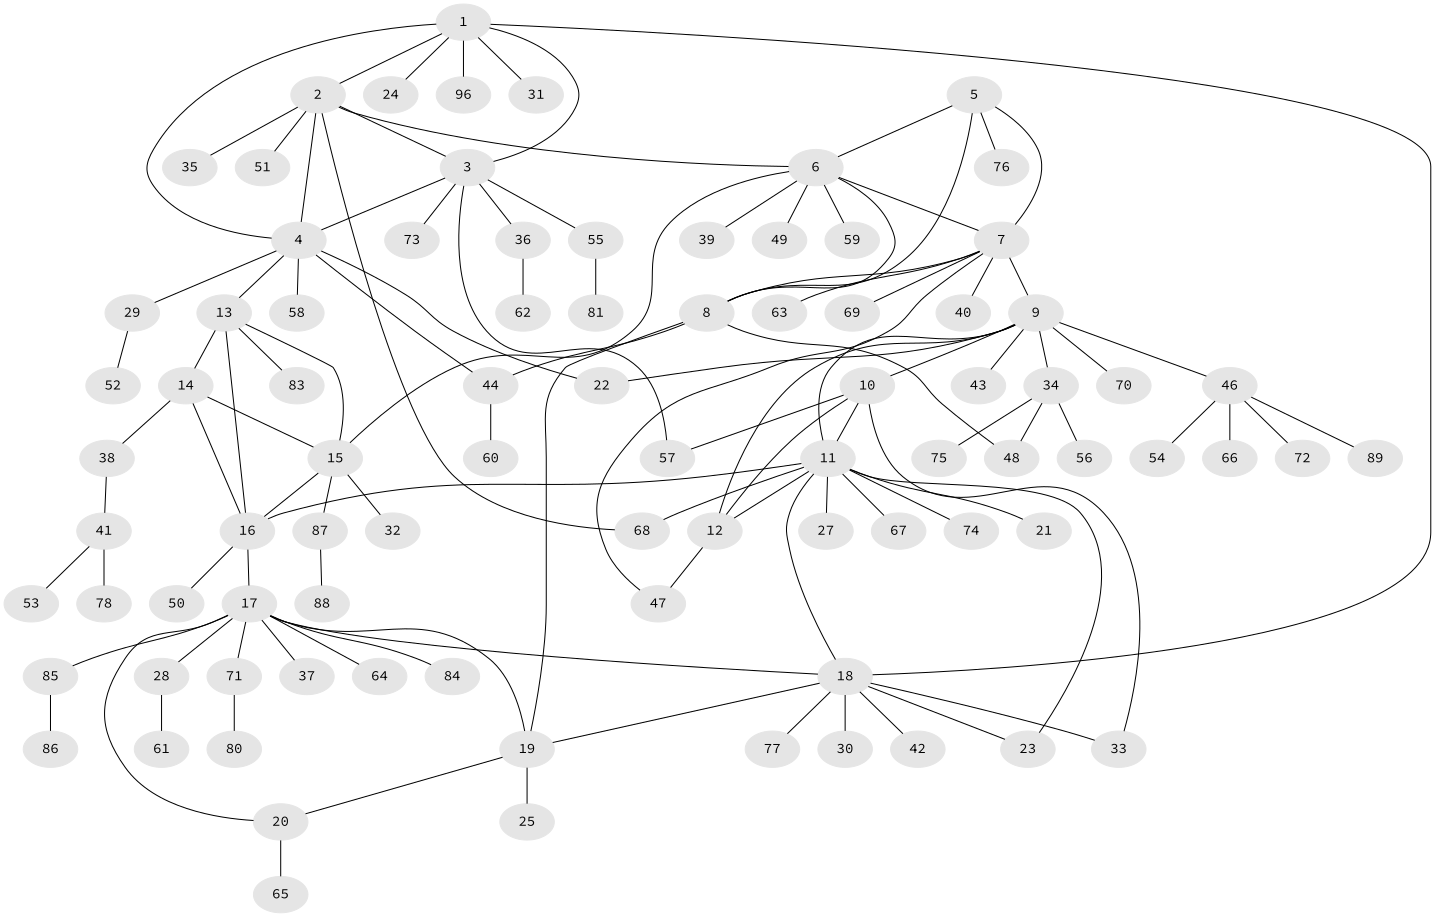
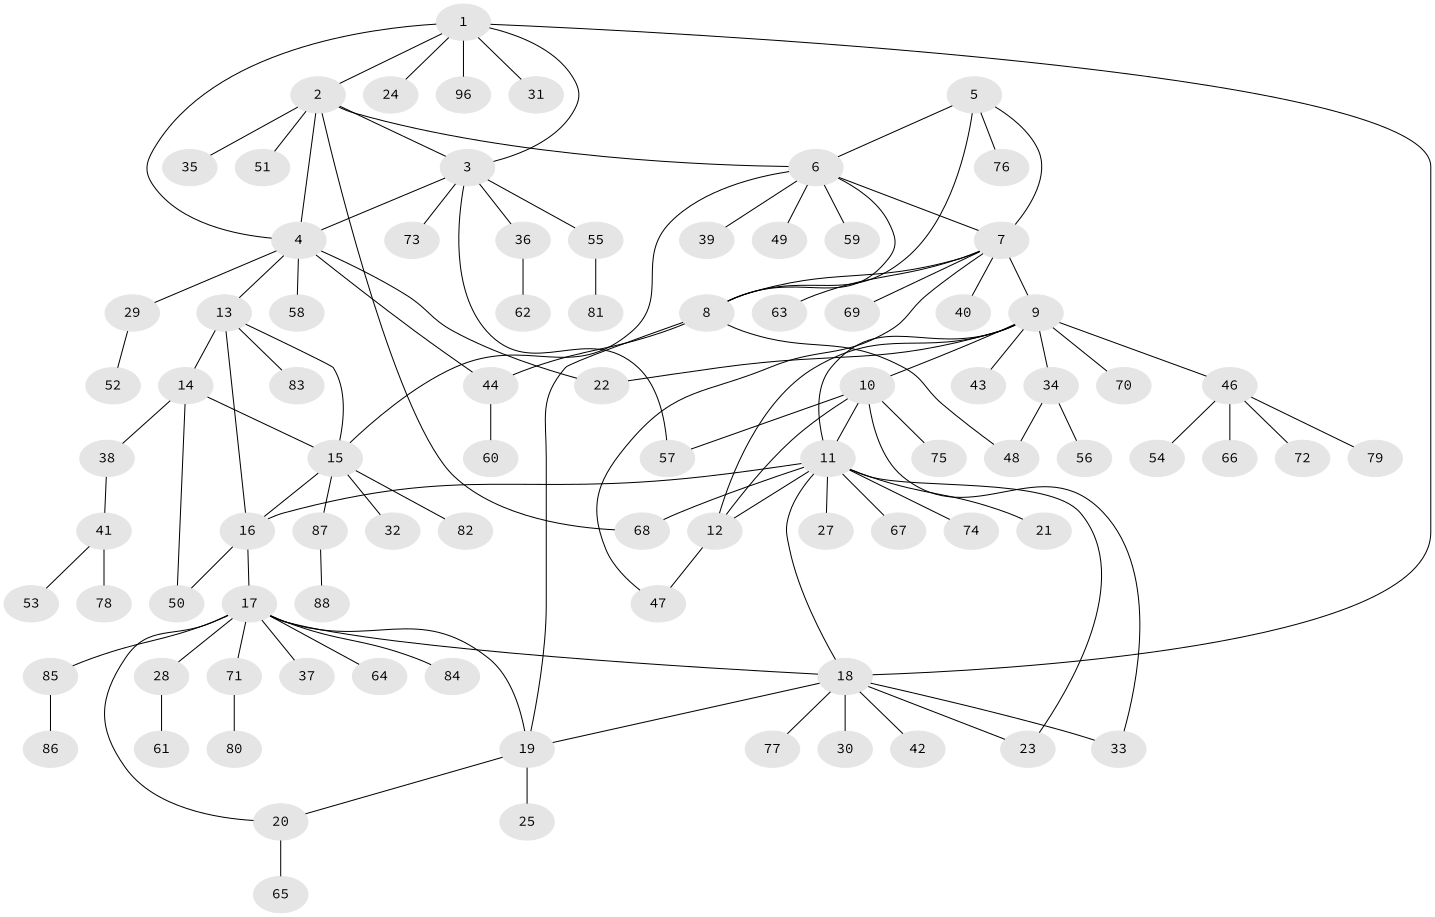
(995, 422) -> (903, 422)
(217, 458) -> (181, 495)
(1375, 458) -> (1375, 458)
none -> (465, 531)
